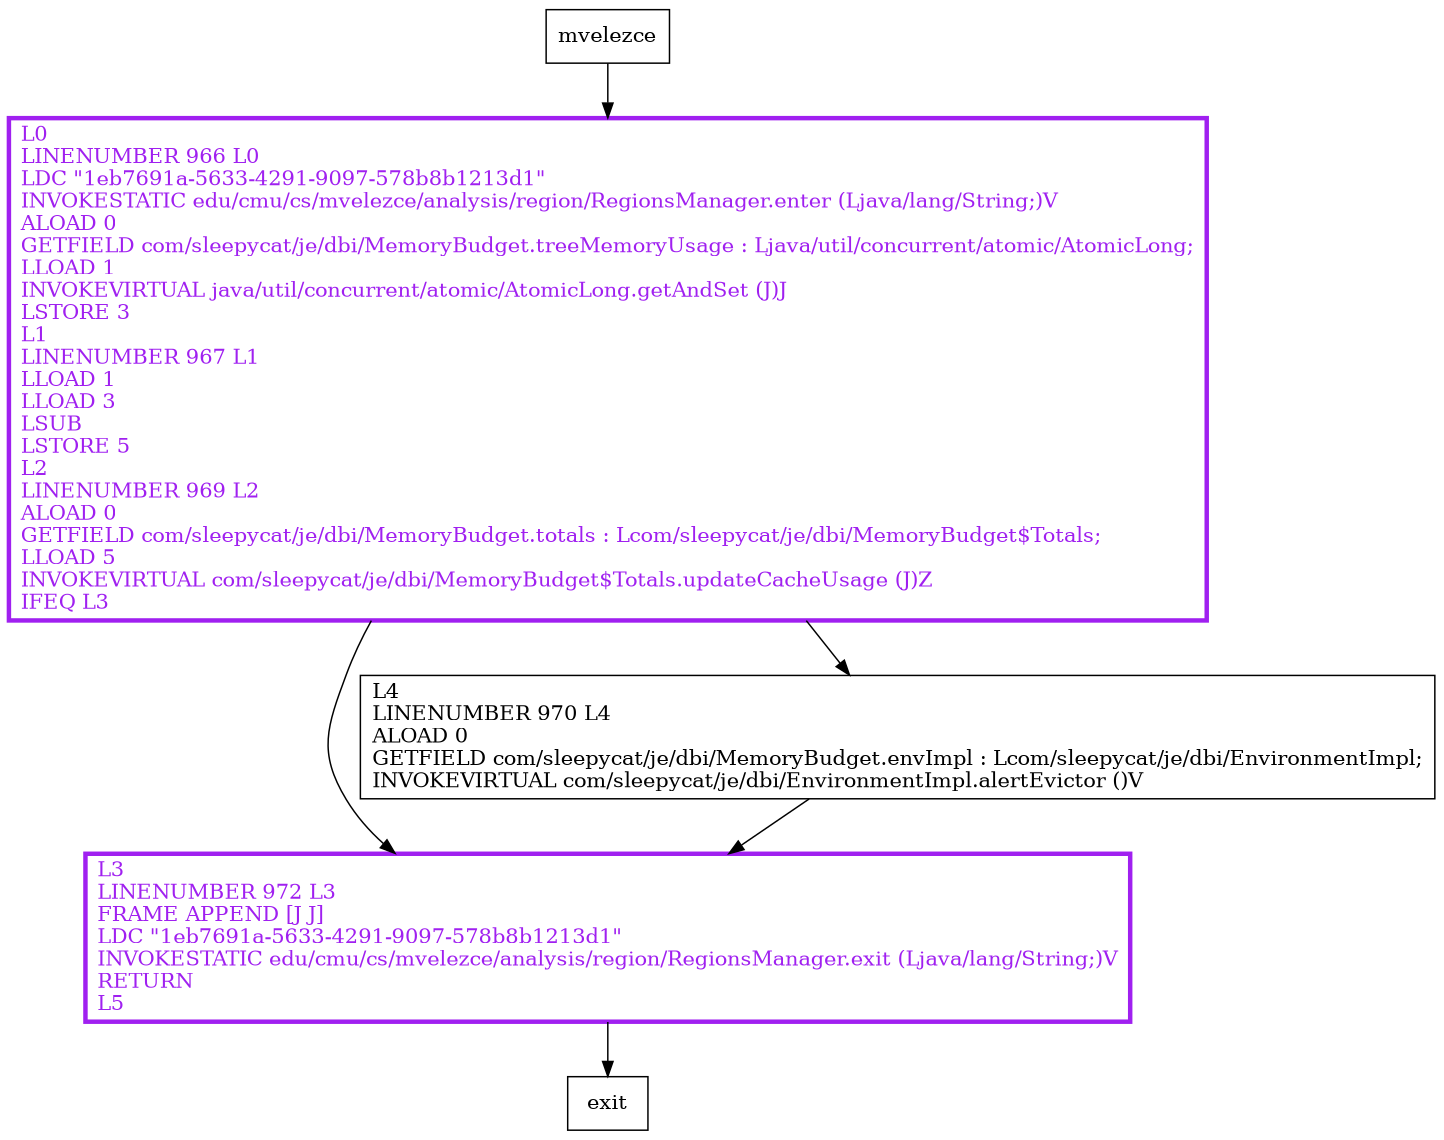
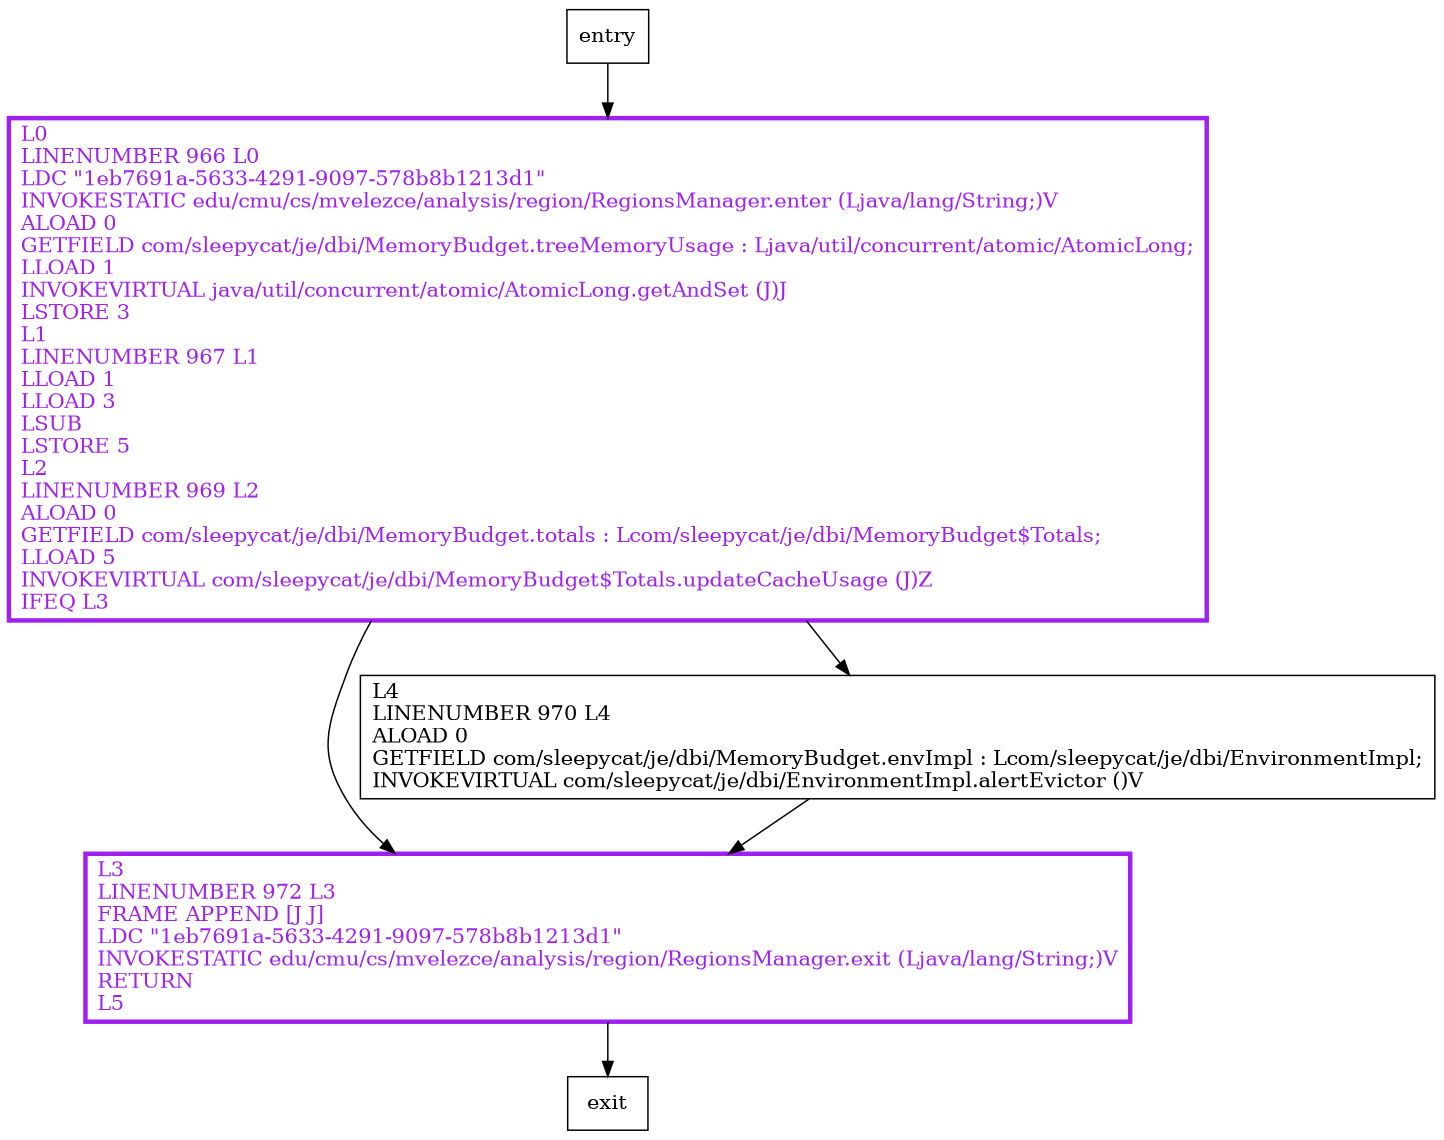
(608, 36) -> (608, 36)
